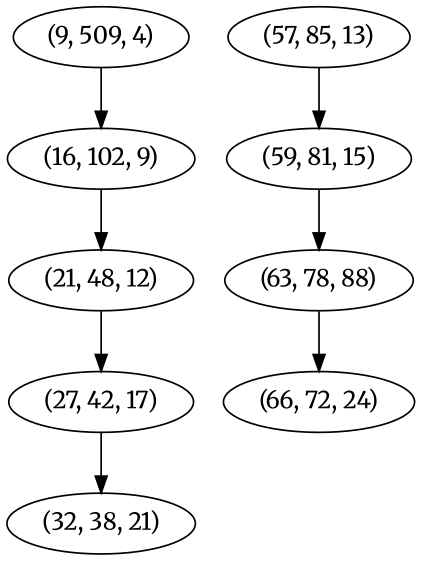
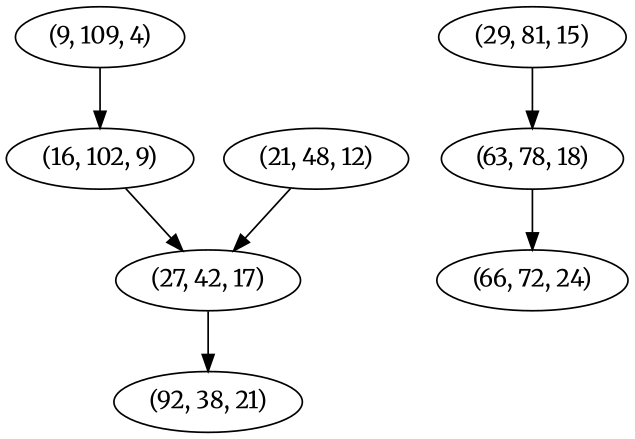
(101, 37) -> (100, 37)
(319, 37) -> none
(319, 159) -> (532, 37)
(101, 211) -> (148, 213)
(319, 280) -> (532, 159)
(101, 524) -> (208, 402)
